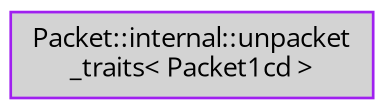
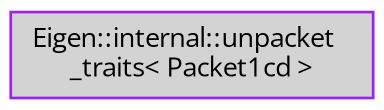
(192, 55) -> (192, 55)
